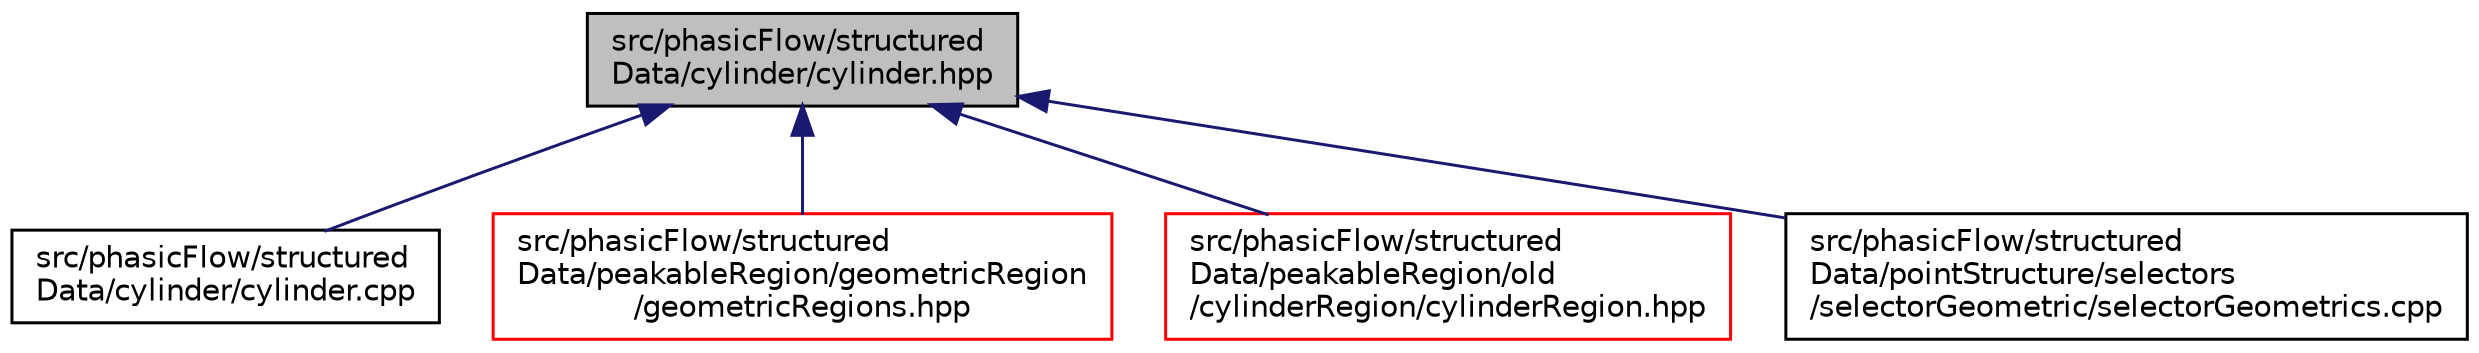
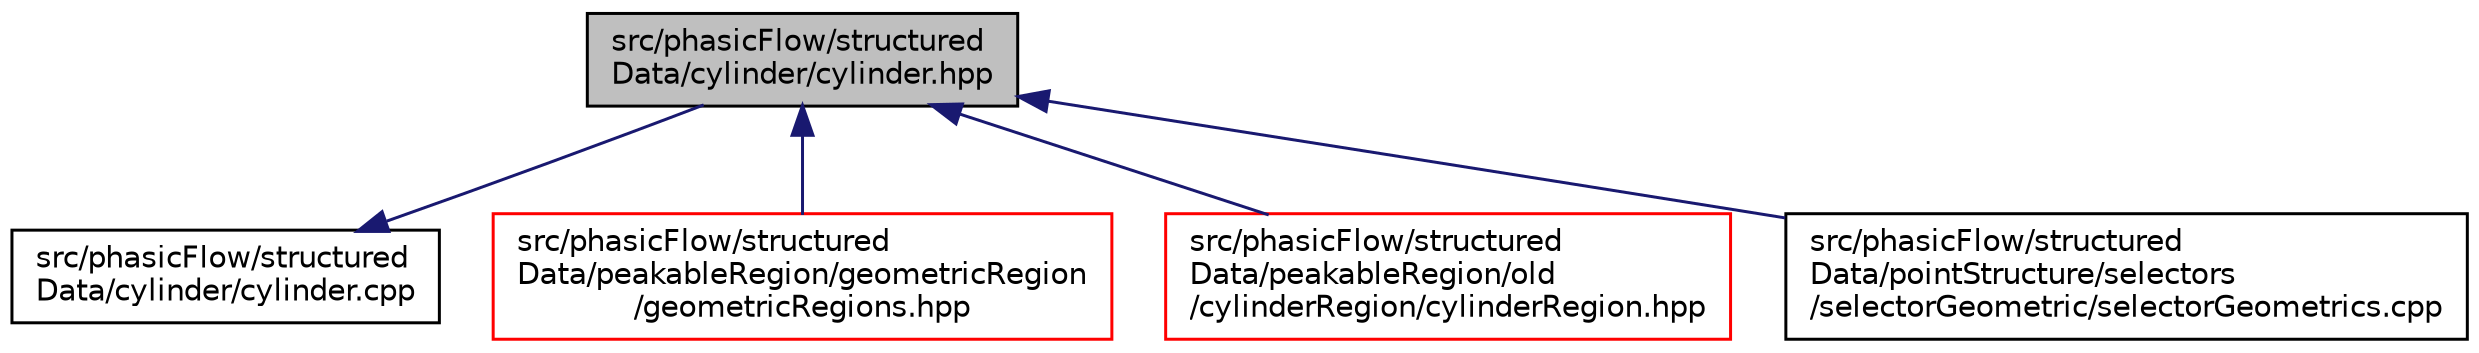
(482, 172) -> (546, 164)
